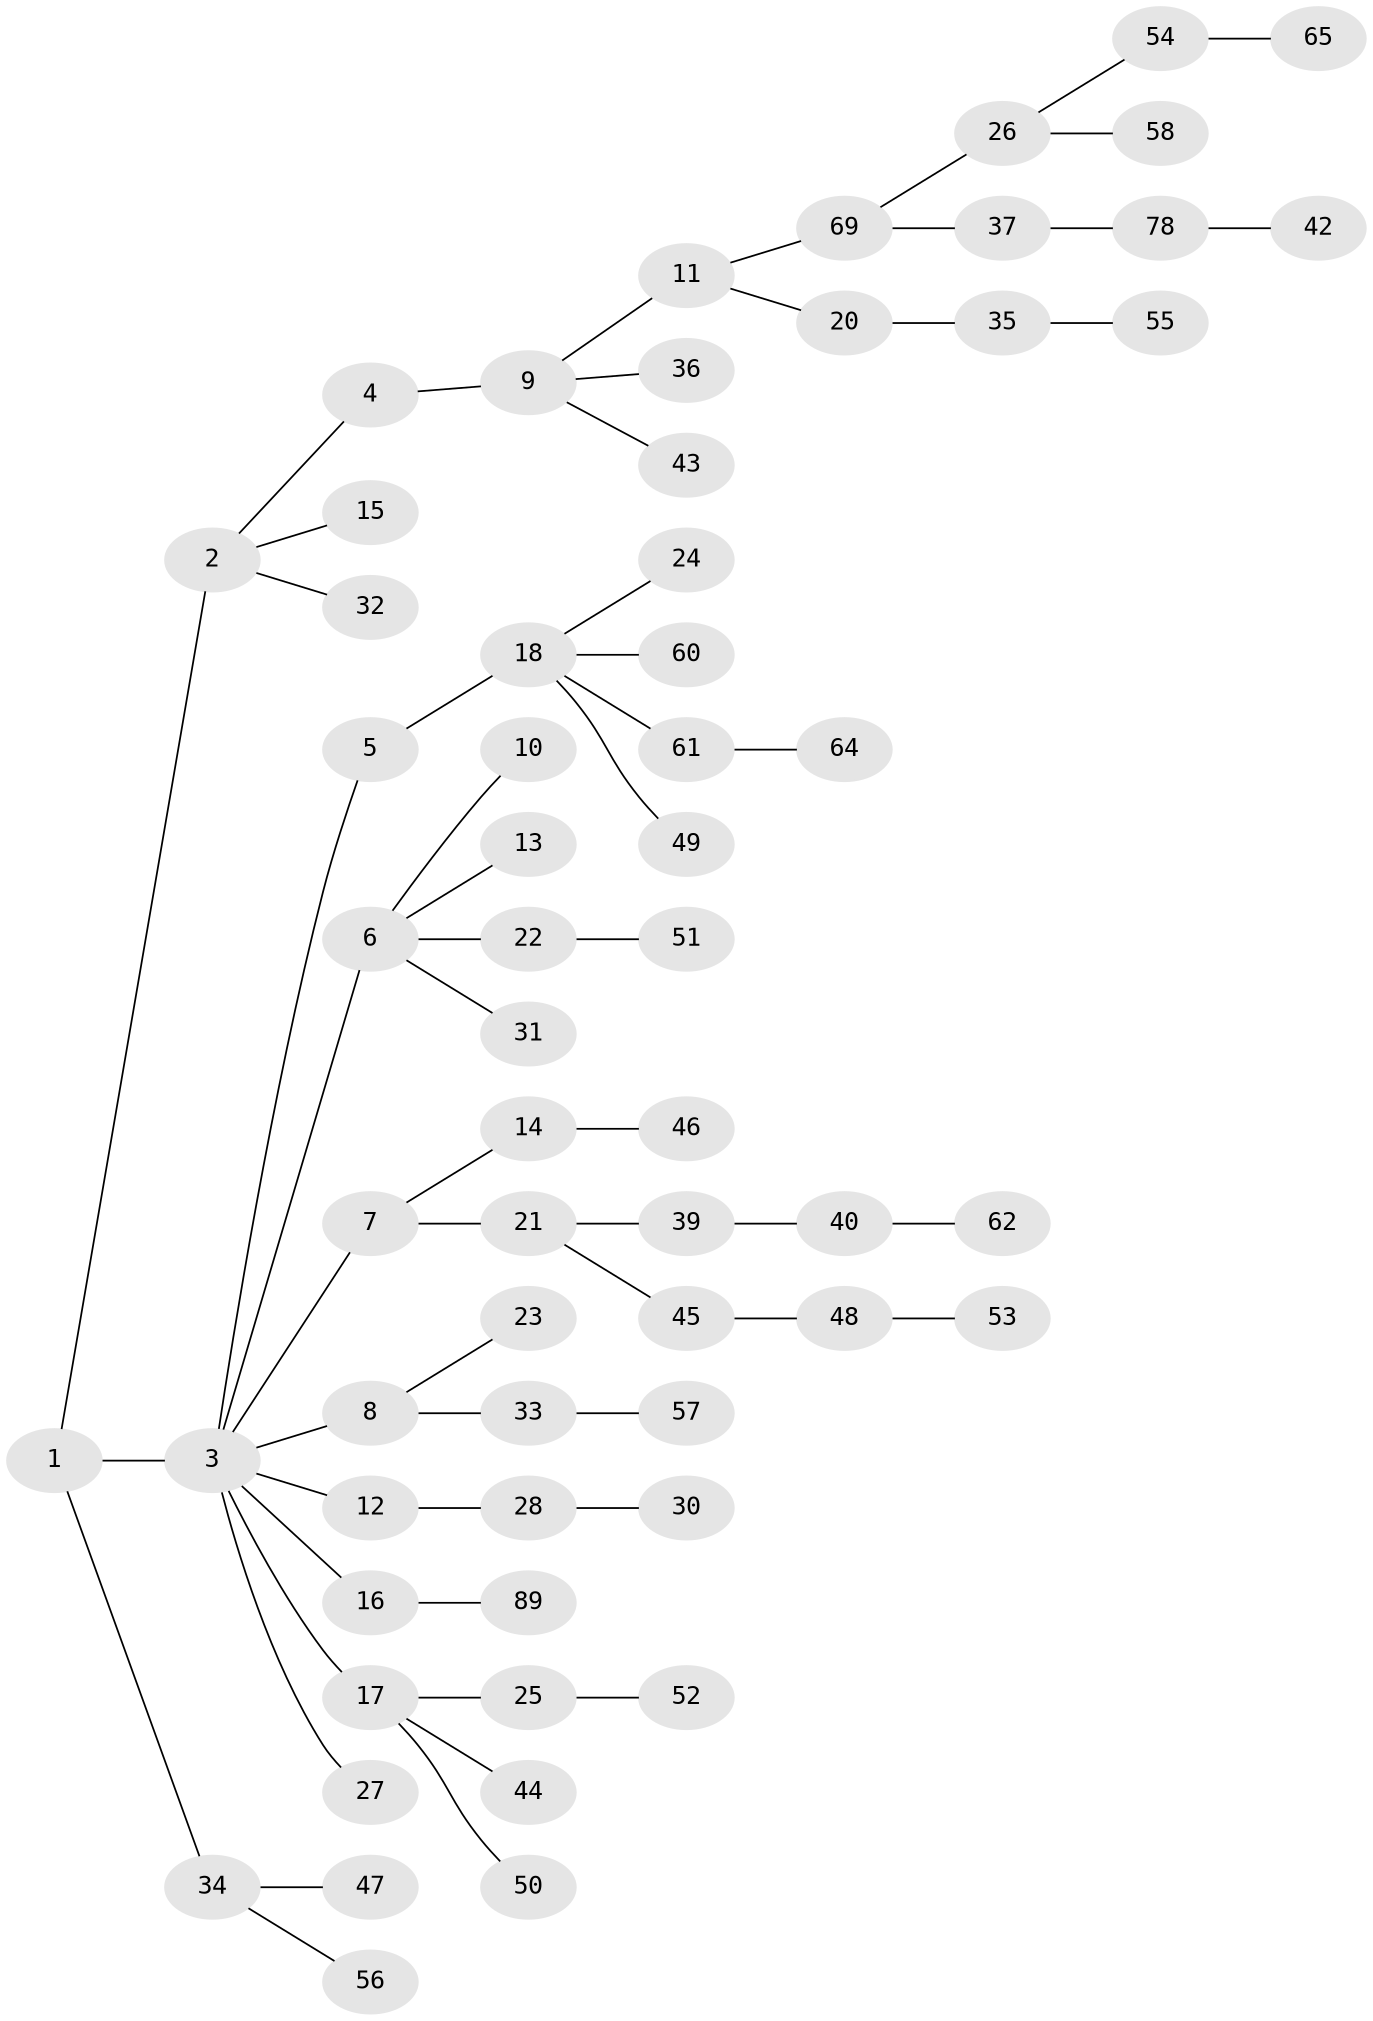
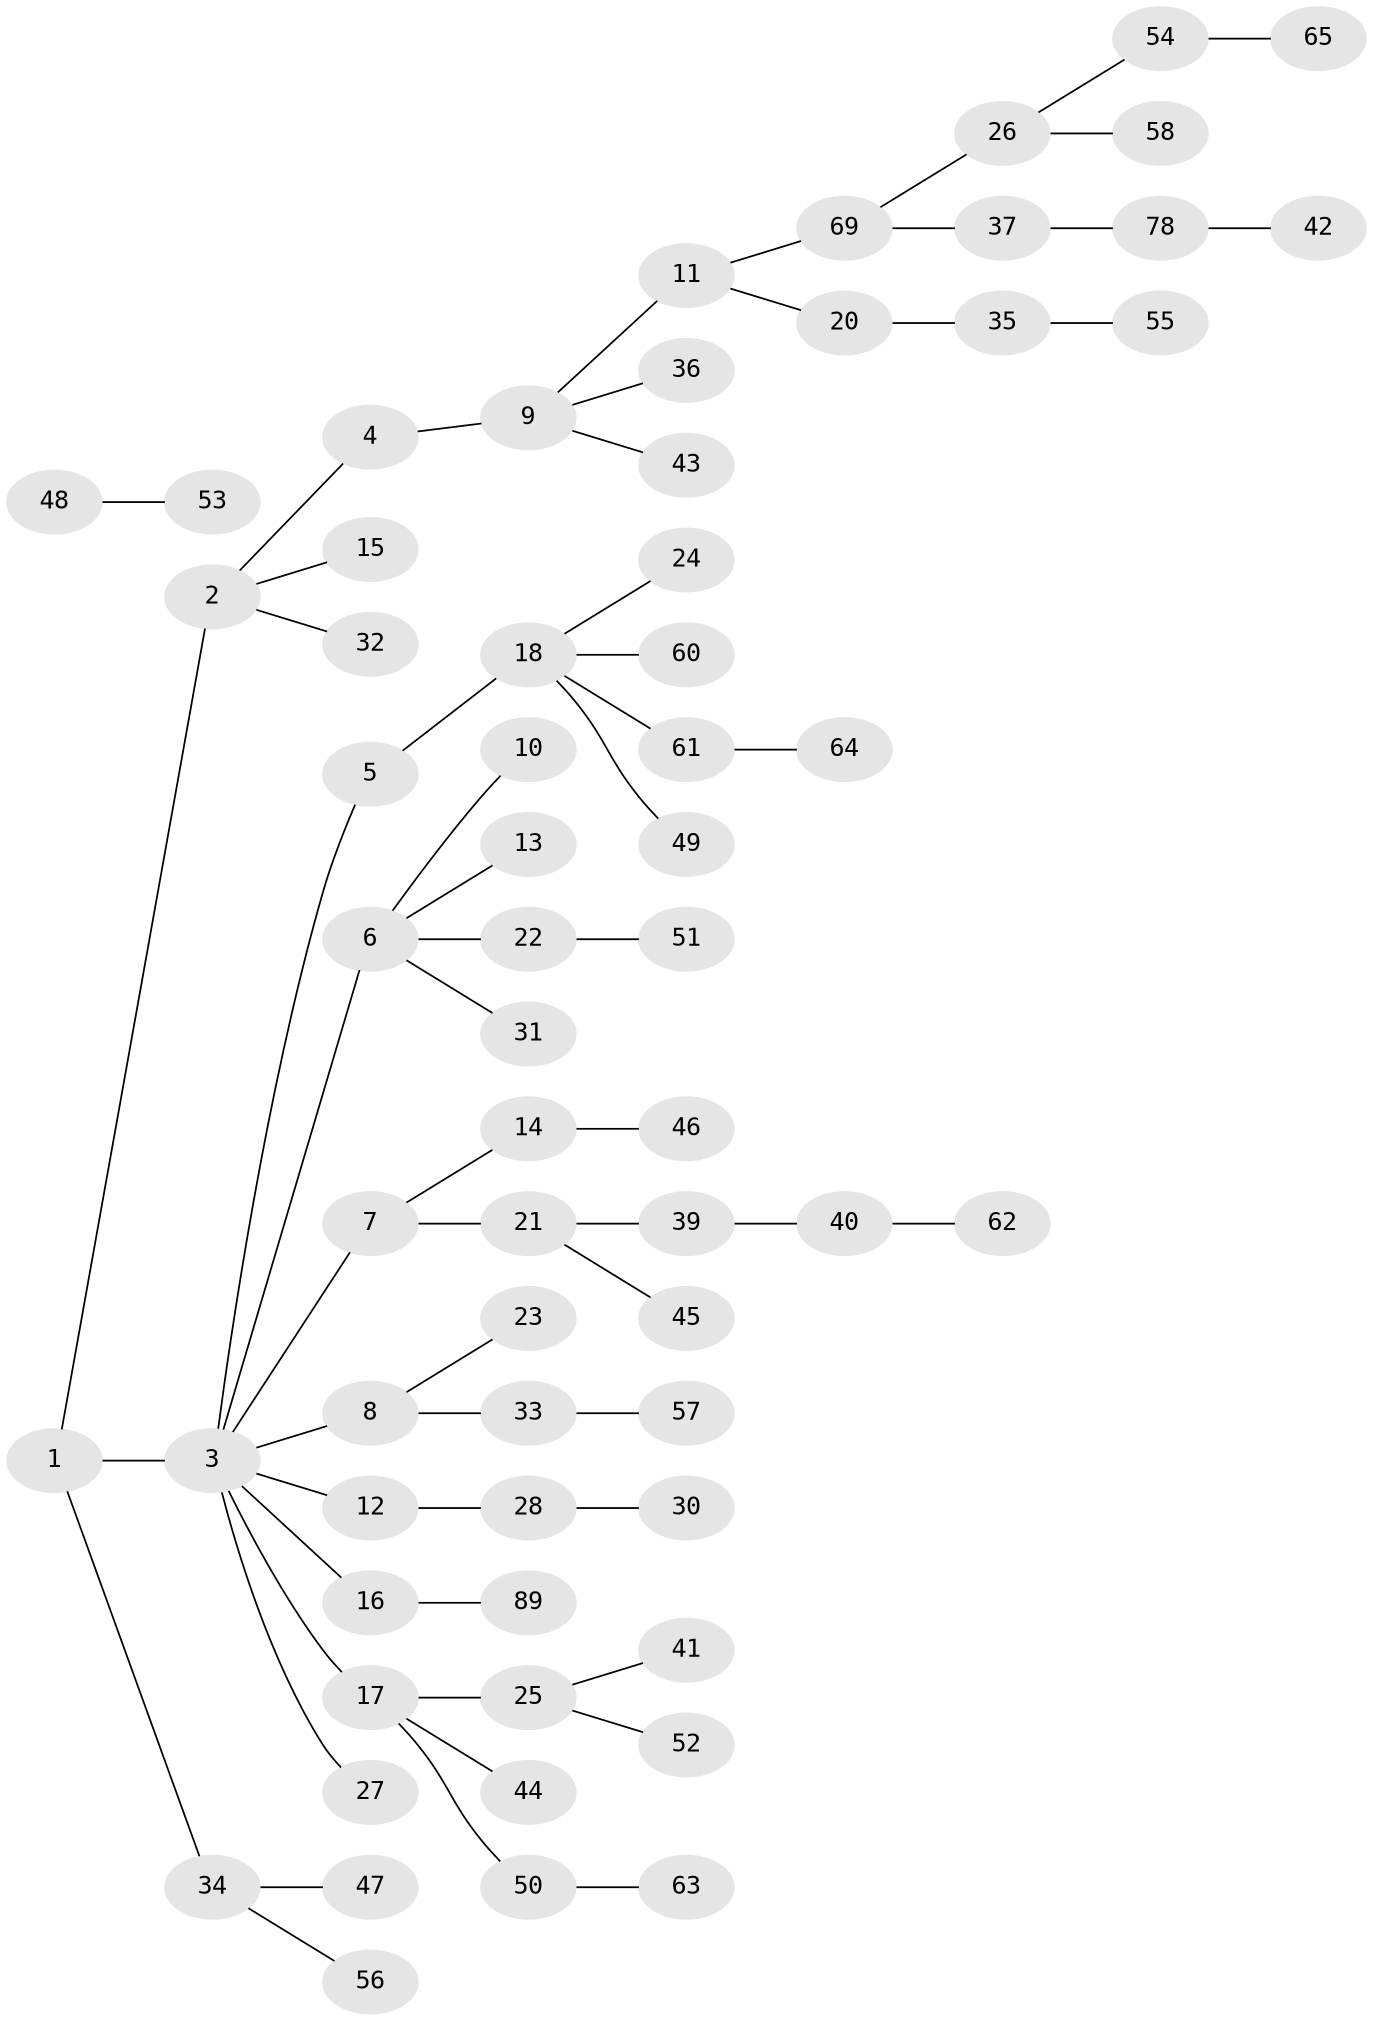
(766, 1318) -> none
none -> (686, 1650)
none -> (686, 1887)
